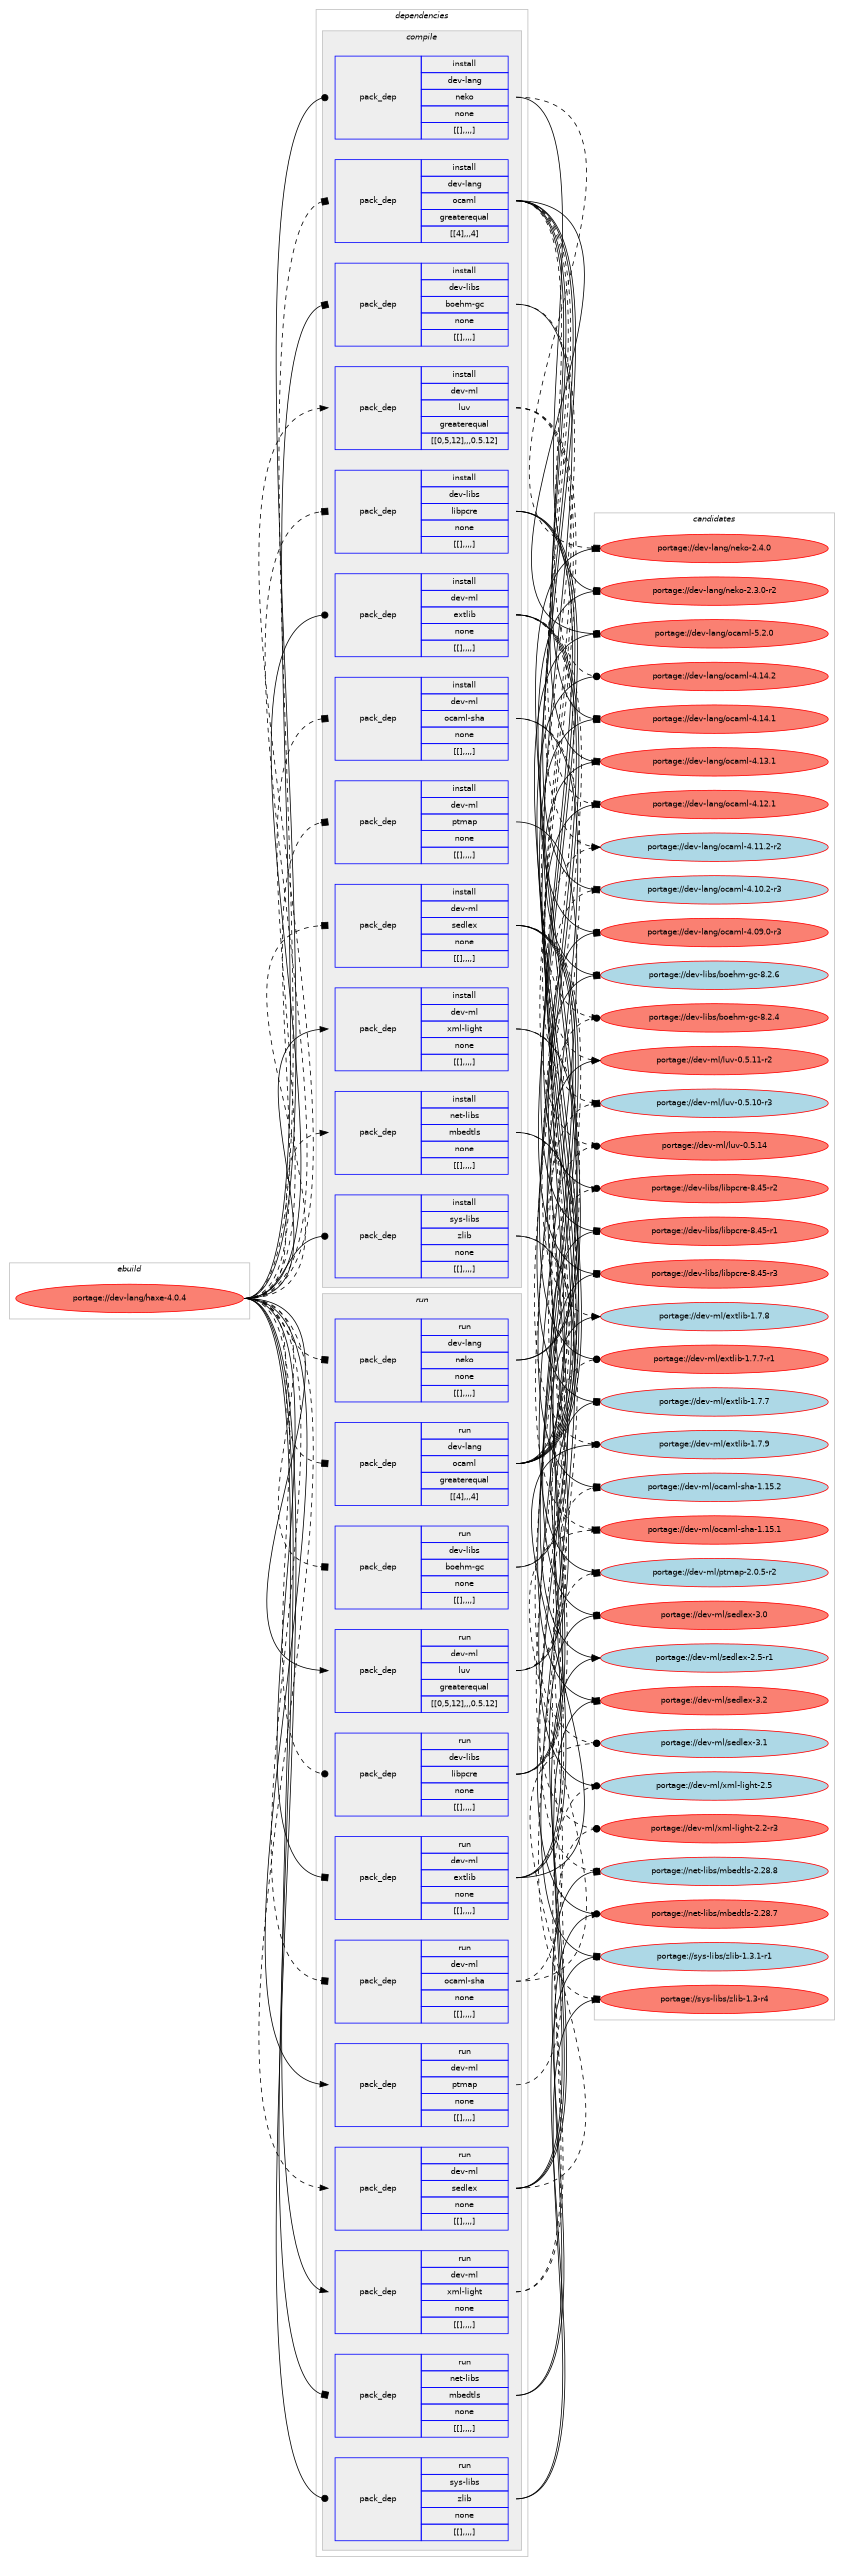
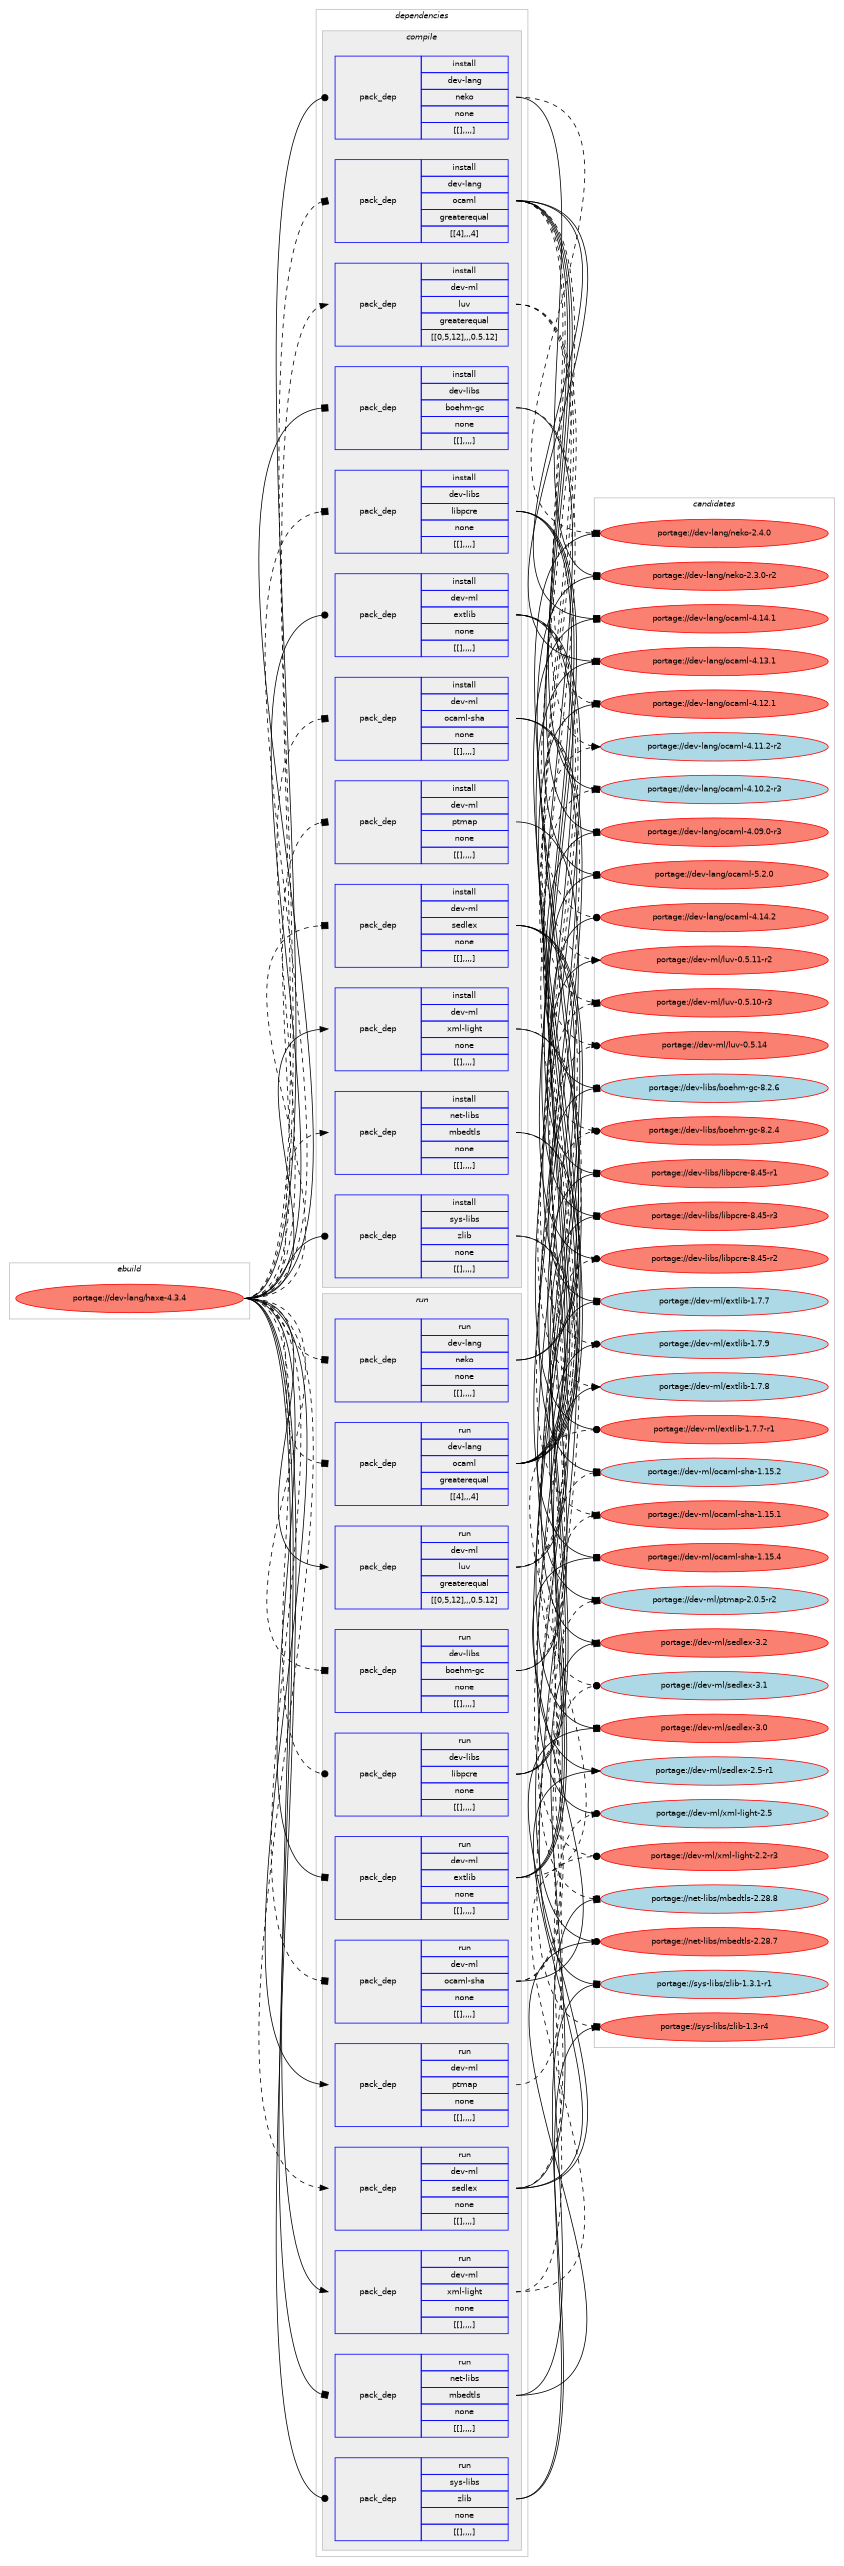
(714, 1103) -> (714, 1003)
(130, 1298) -> (130, 1298)
none -> (714, 1558)
